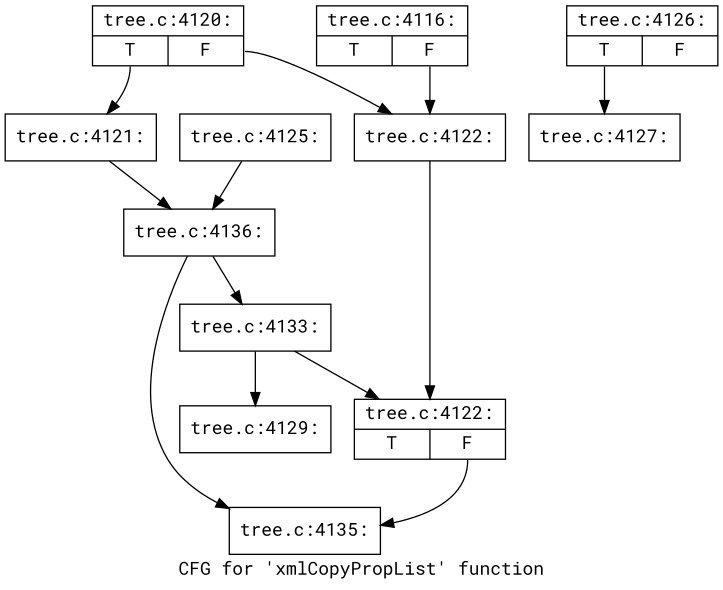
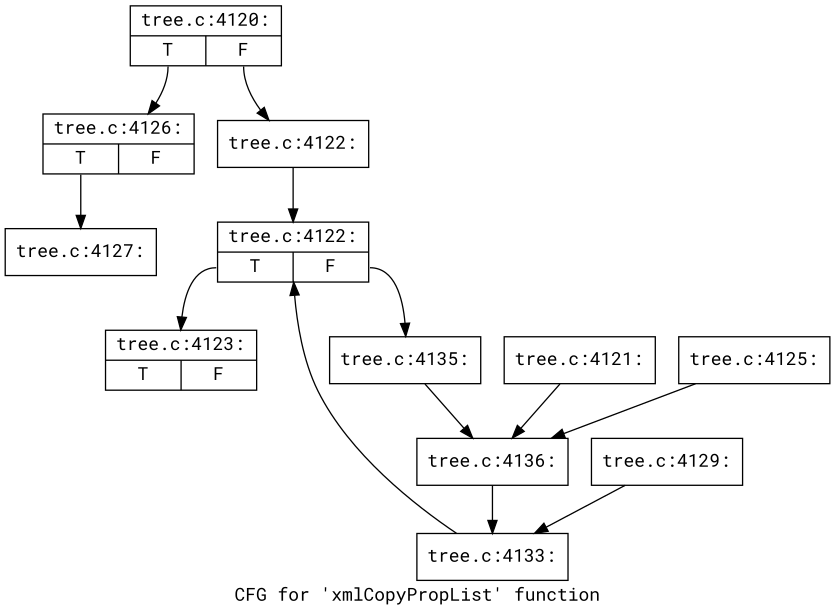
(392, 36) -> none
(126, 86) -> (165, 86)
none -> (181, 360)
(255, 372) -> (586, 506)
(151, 389) -> (444, 406)
